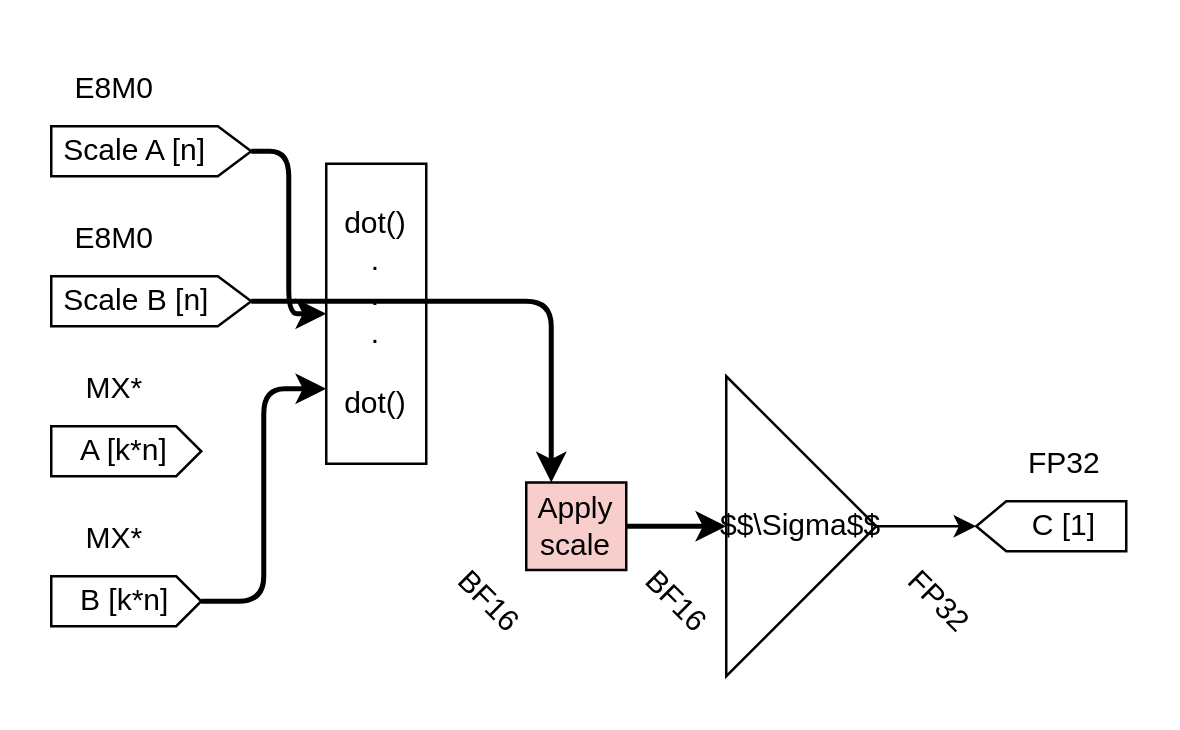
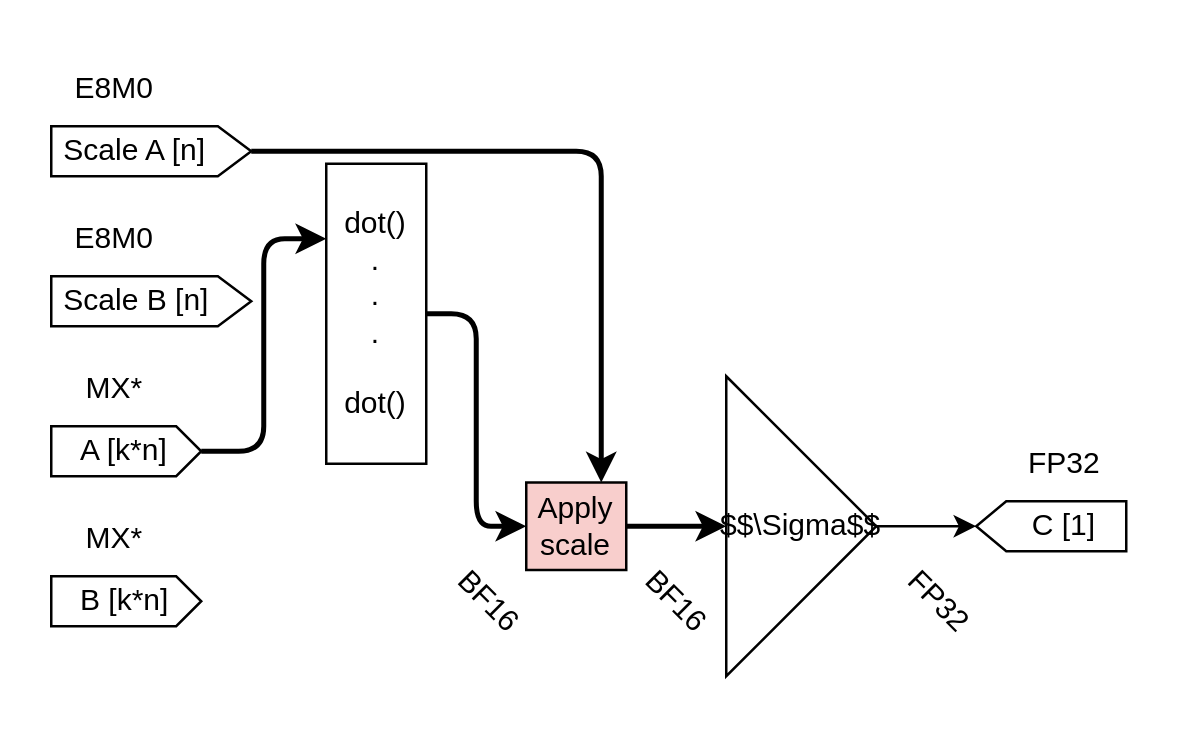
(289, 190) -> (585, 152)
(494, 301) -> none
none -> (264, 350)
none -> (476, 411)
(264, 544) -> none
